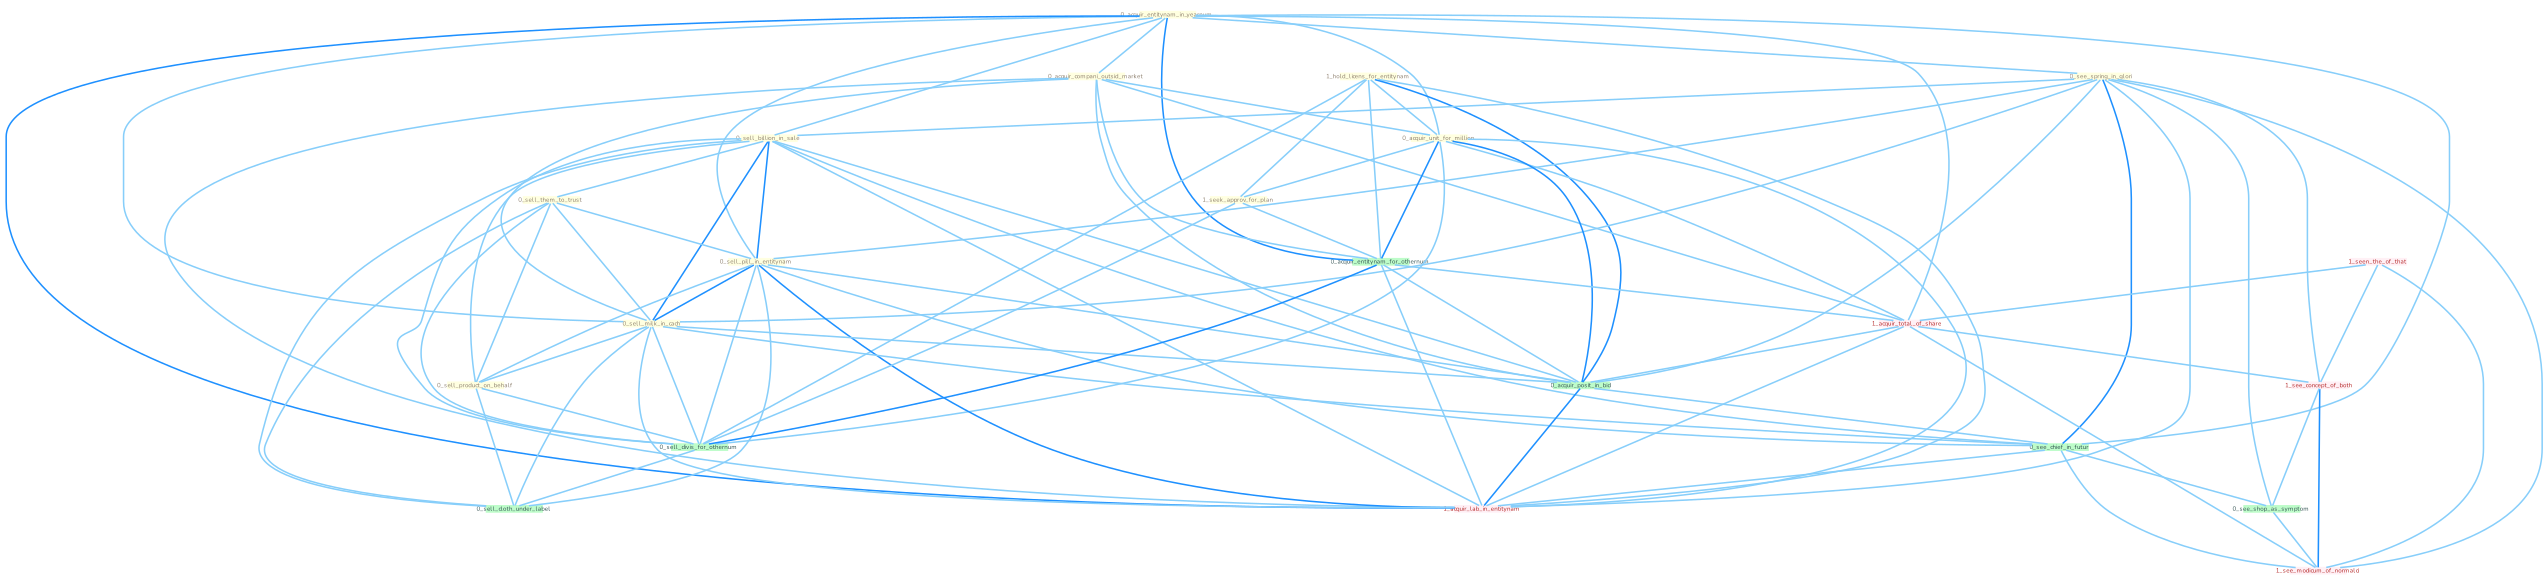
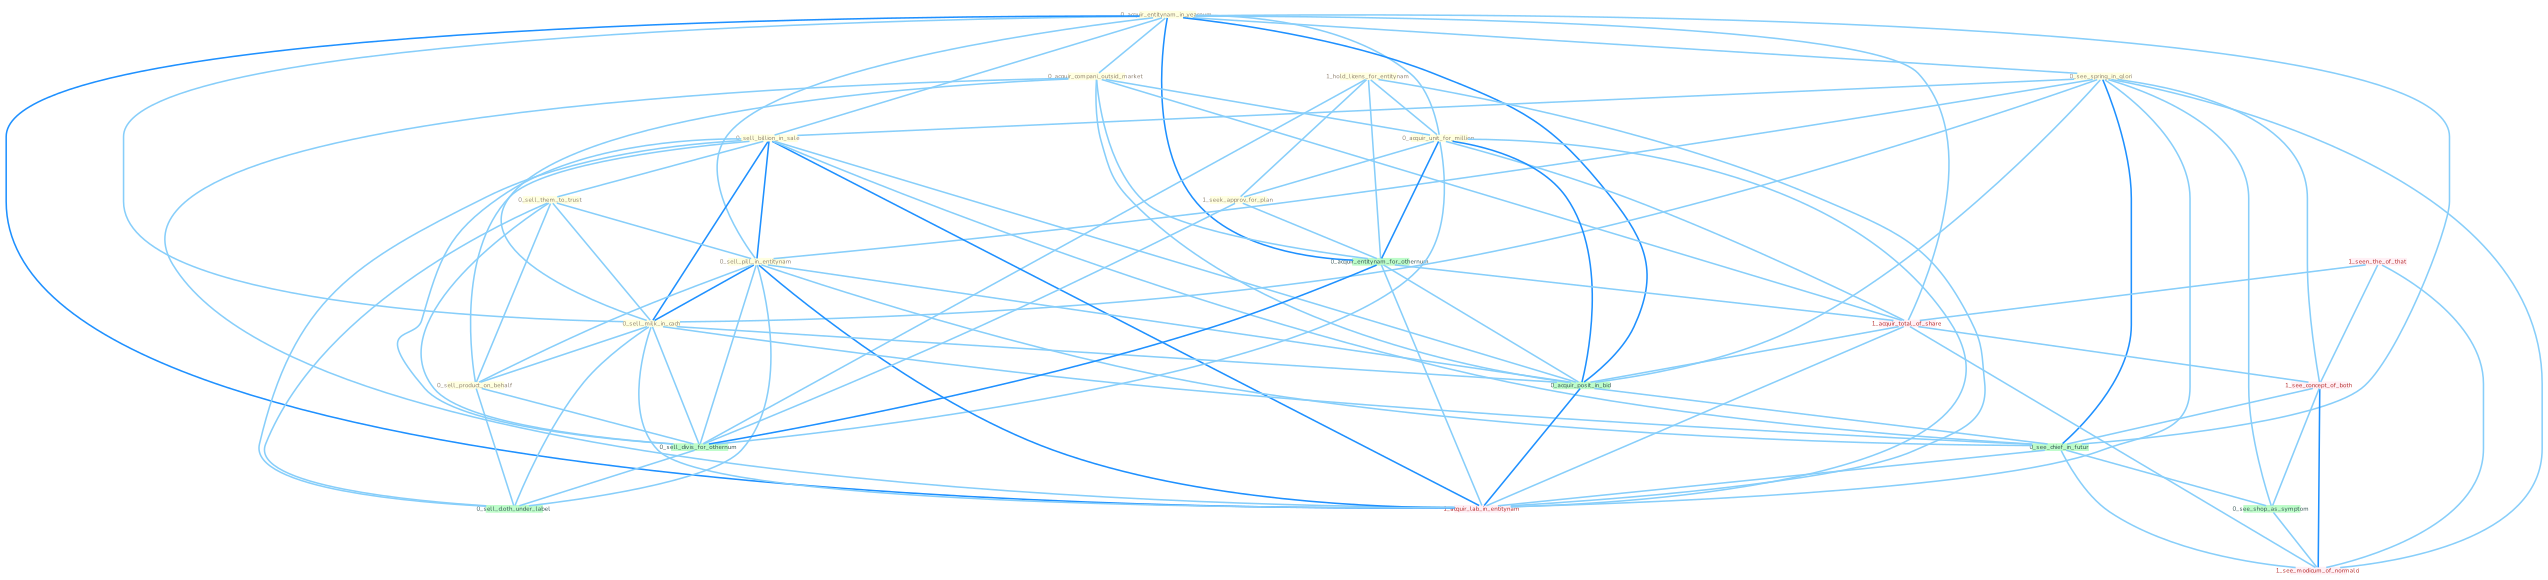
(1588, 197) -> (1544, 128)
(1143, 333) -> (1143, 333)
none -> (2196, 415)
